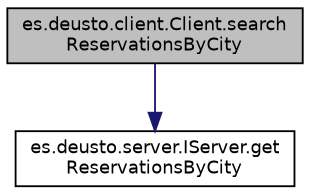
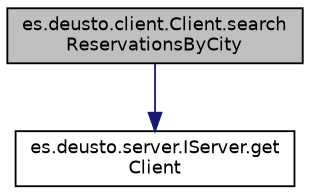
(155, 159) -> (155, 159)
